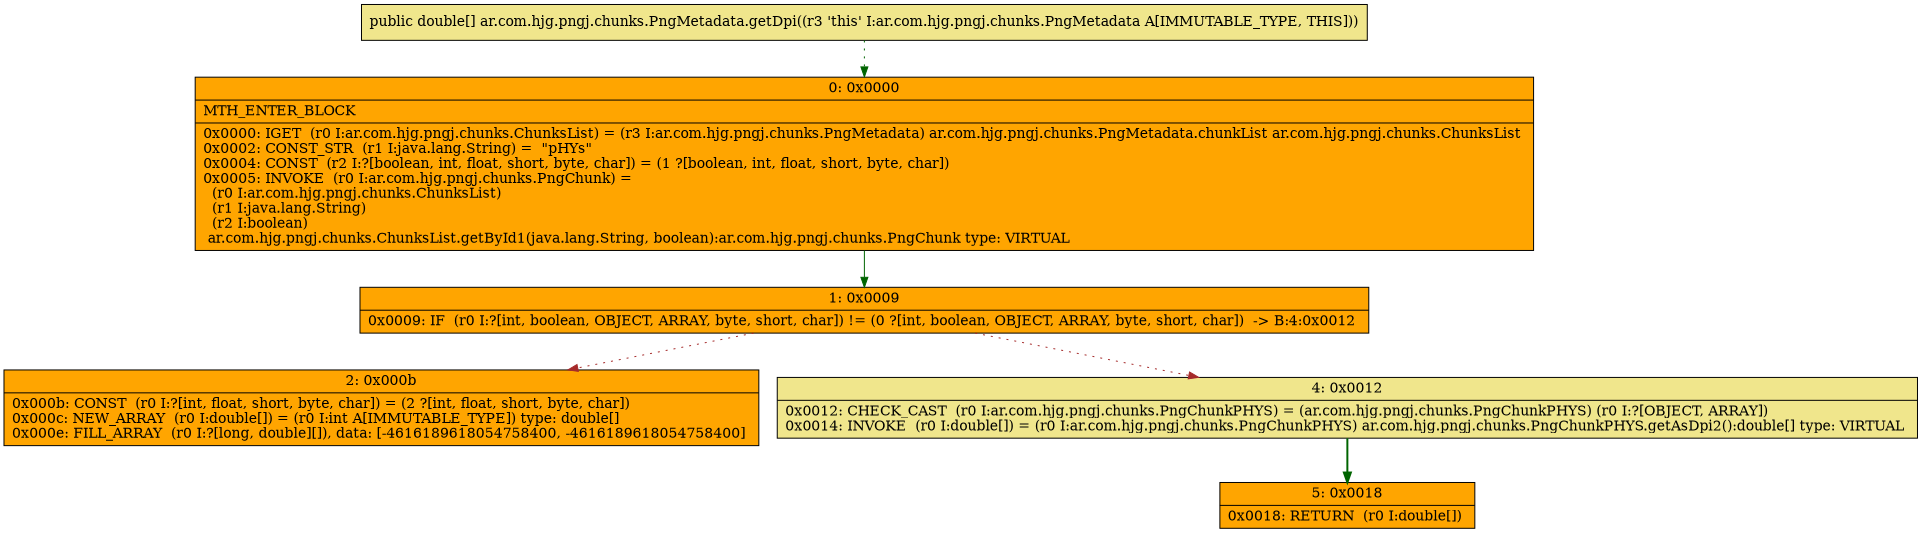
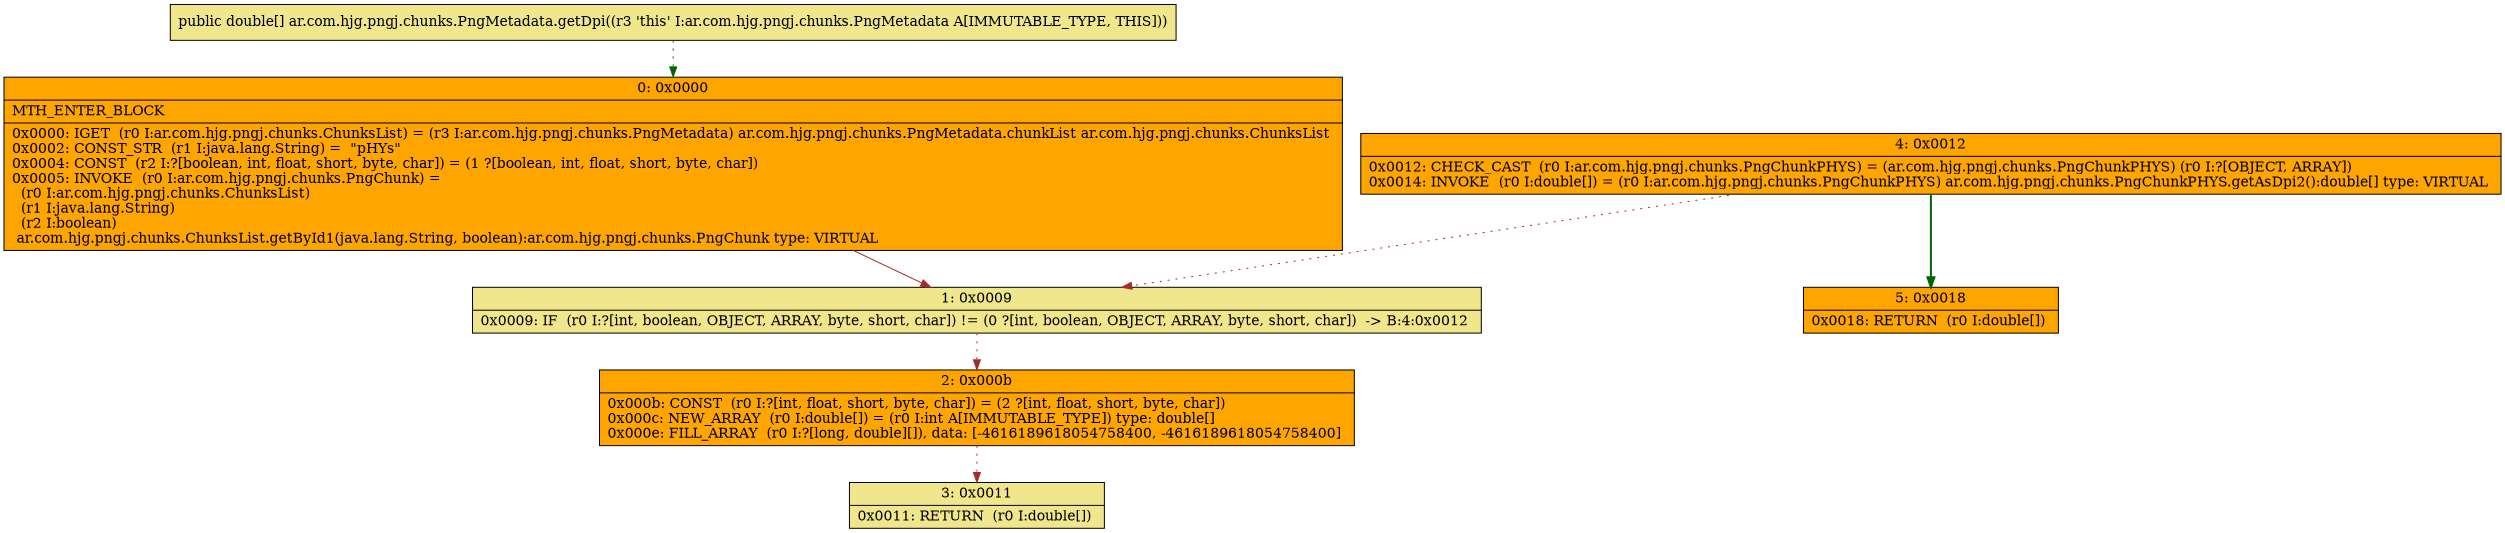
(864, 264) -> (887, 267)
(864, 310) -> (977, 310)
(1082, 354) -> (1434, 240)
(1347, 408) -> (1931, 164)
none -> (977, 505)
